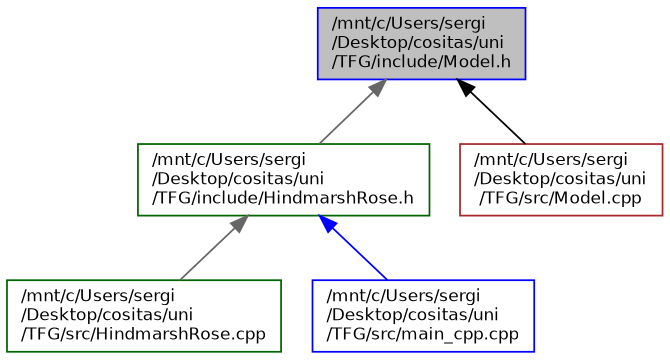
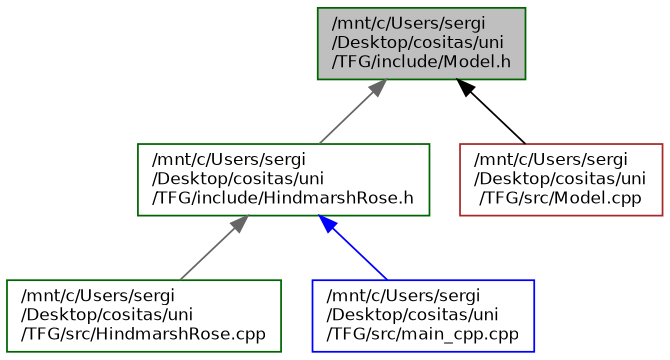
(422, 44) -> (422, 44)
